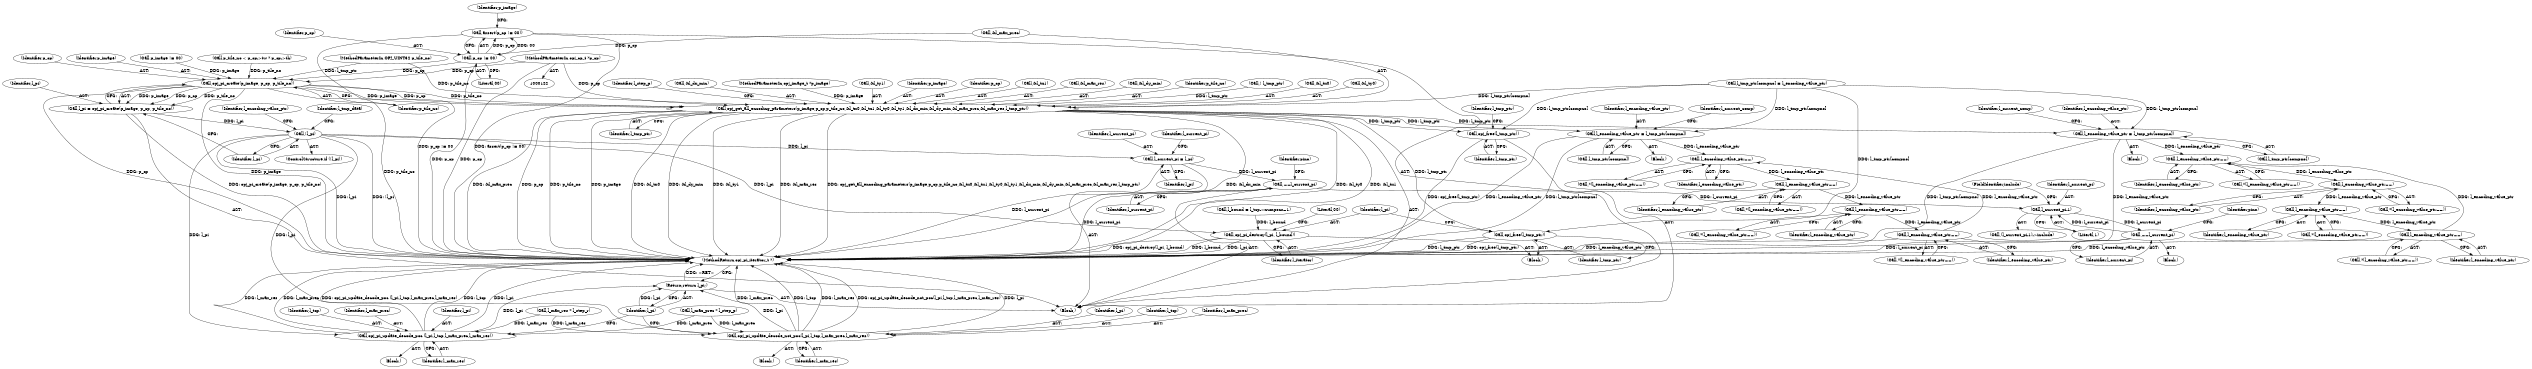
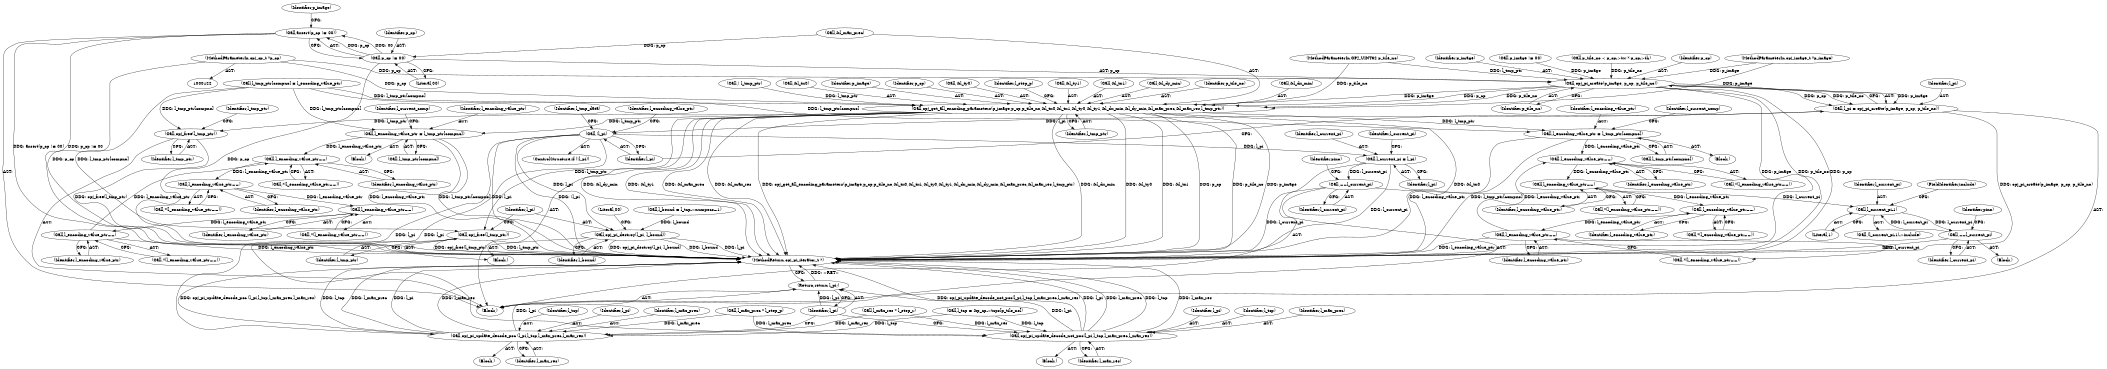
(414, 71) -> (1110, 71)
none -> (1701, 71)
(1088, 84) -> none
(1292, 260) -> (577, 260)
none -> (985, 311)
